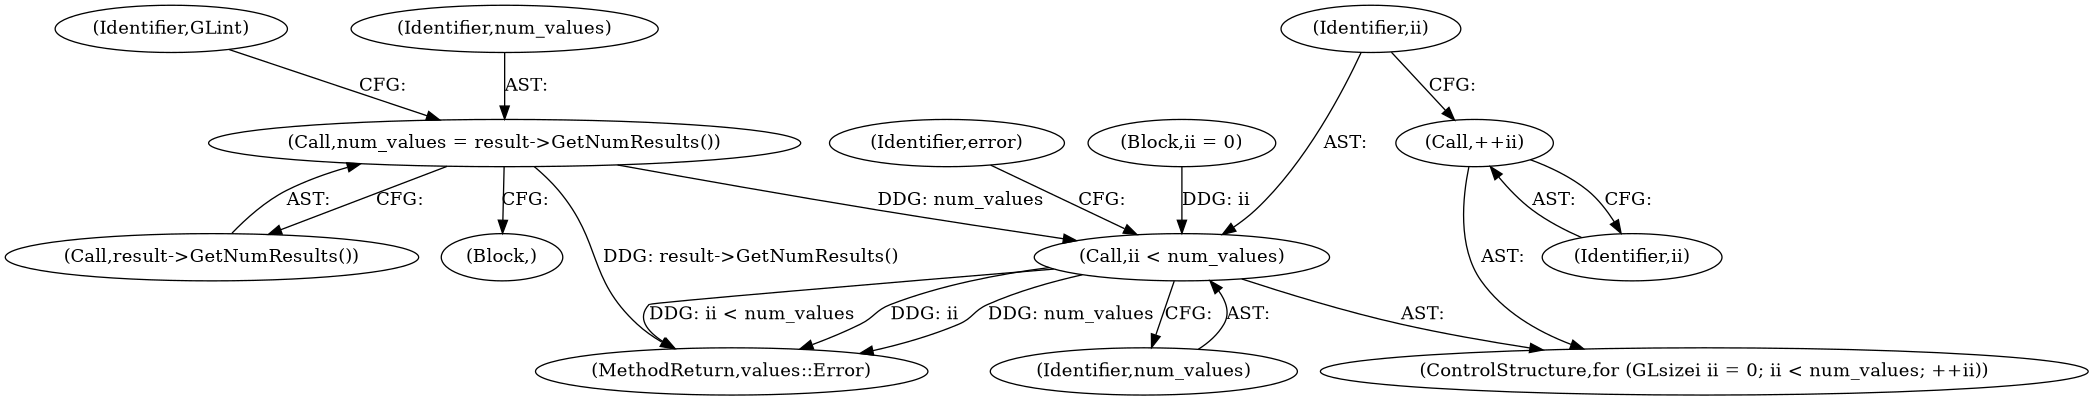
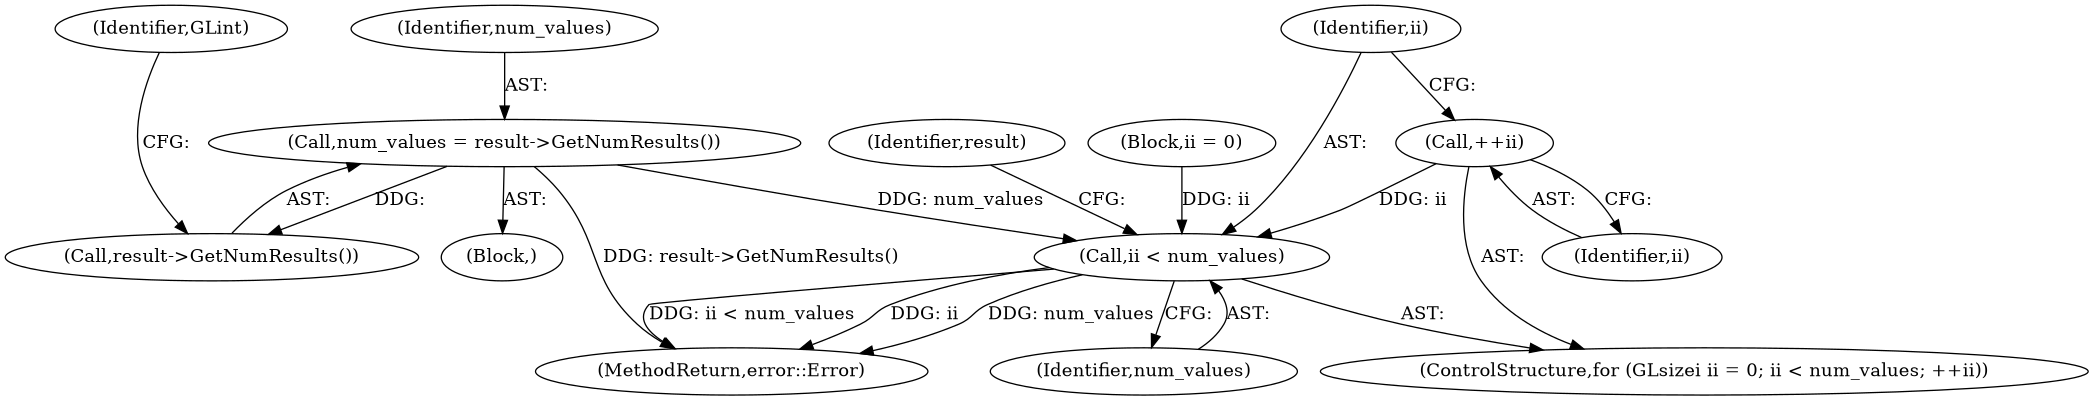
(328, 83) -> (138, 142)
(947, 143) -> (947, 143)
(403, 200) -> (403, 200)
(528, 200) -> (528, 200)
none -> (1355, 203)
(732, 371) -> (732, 371)
